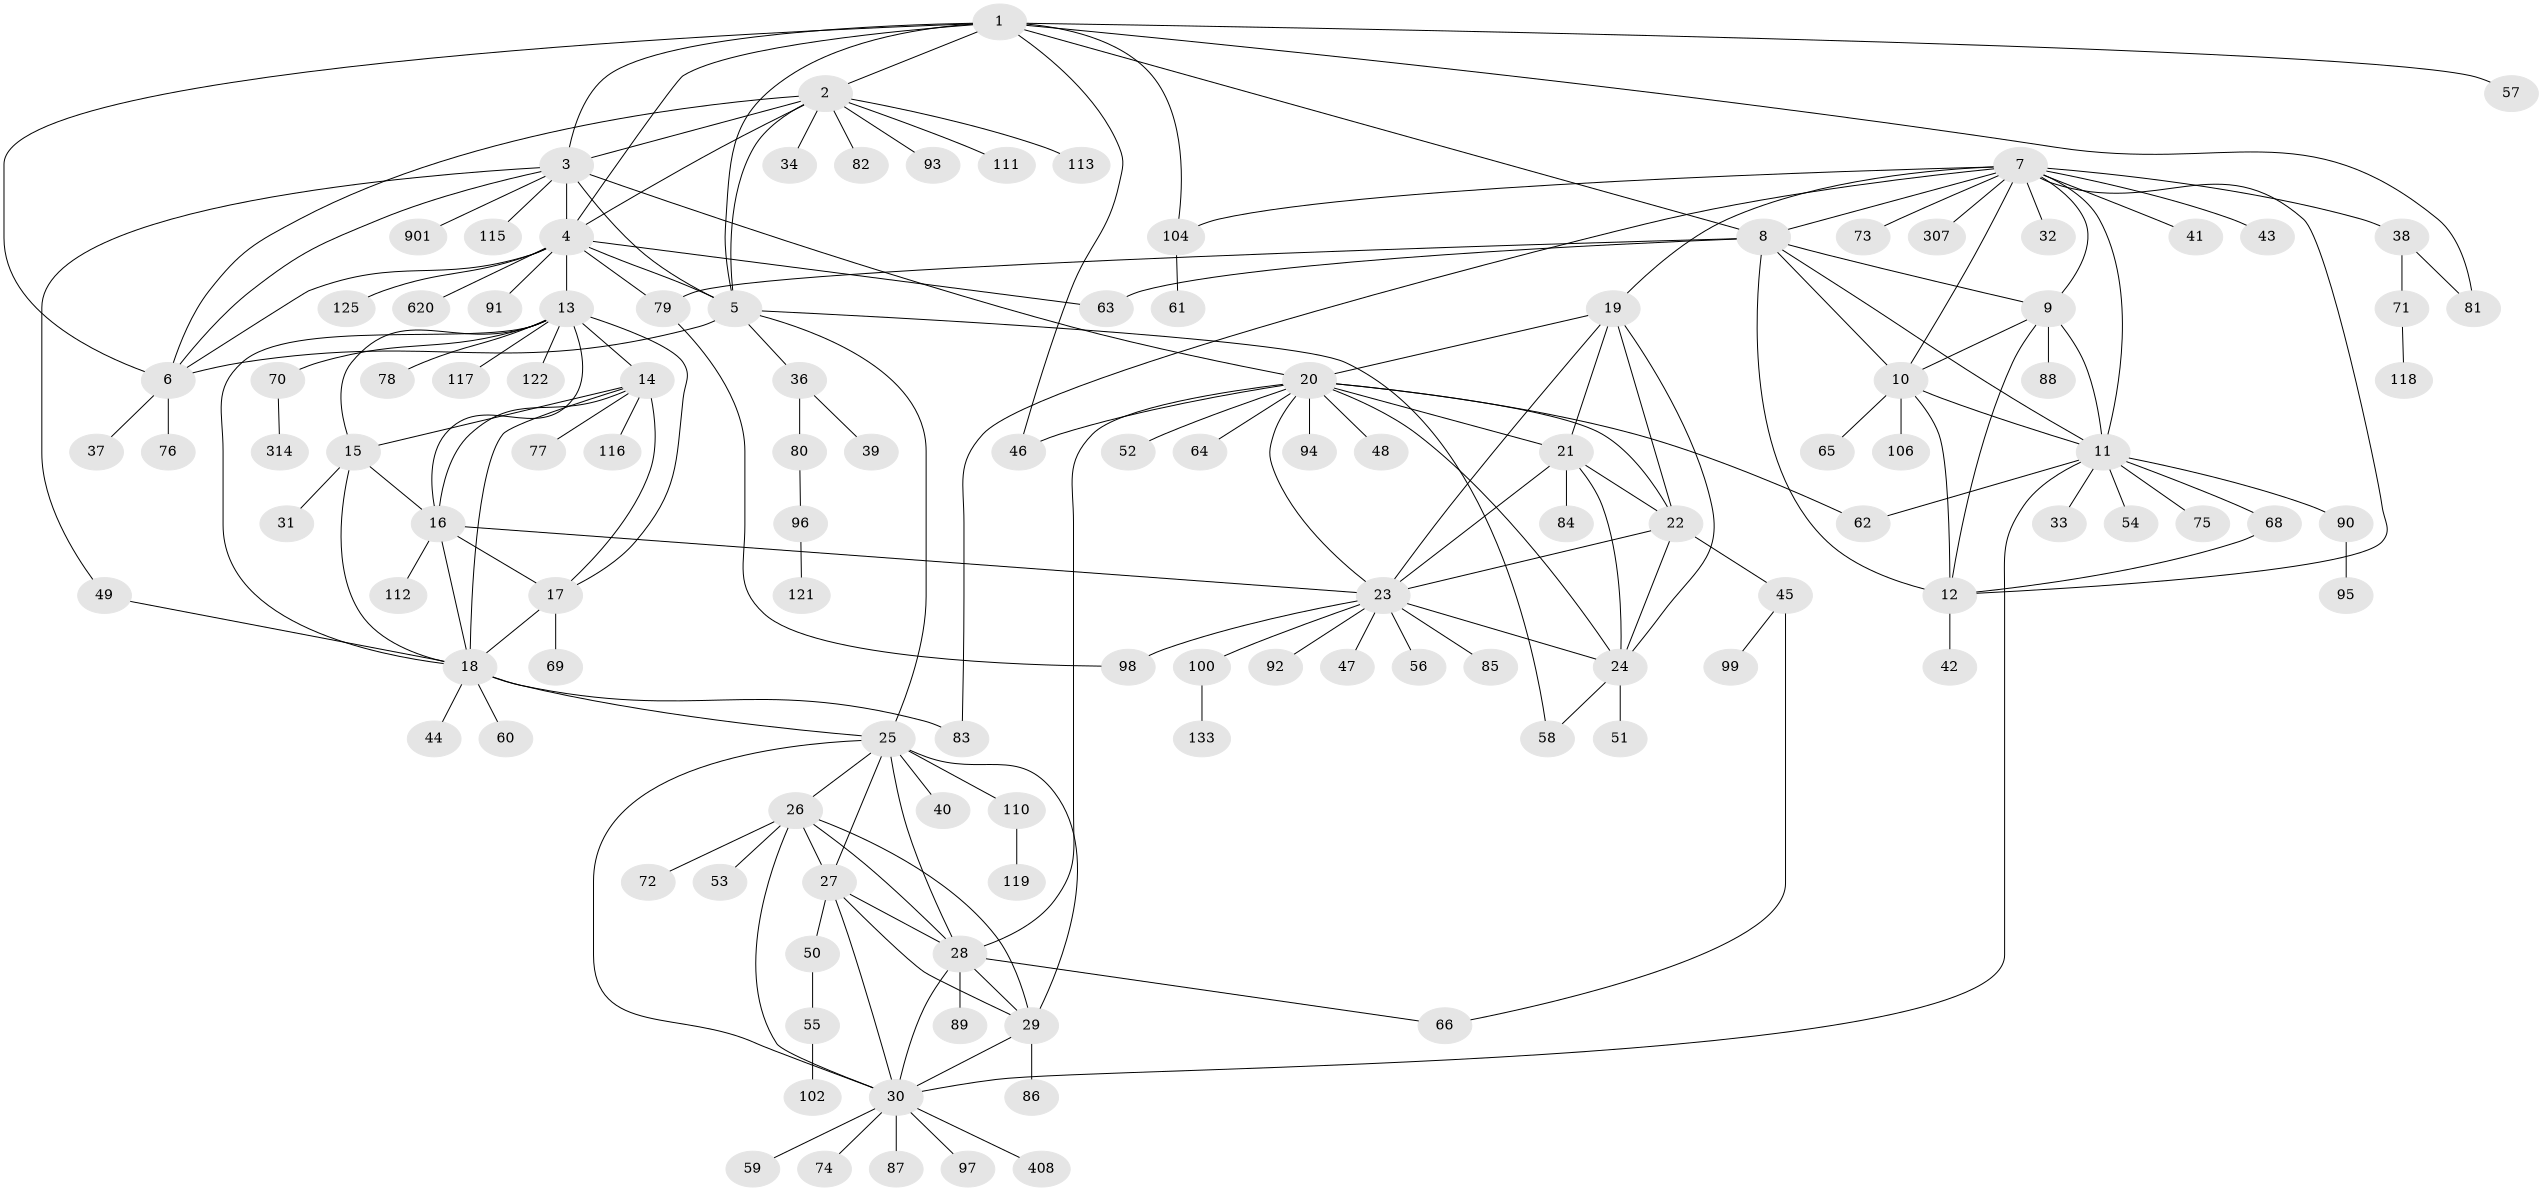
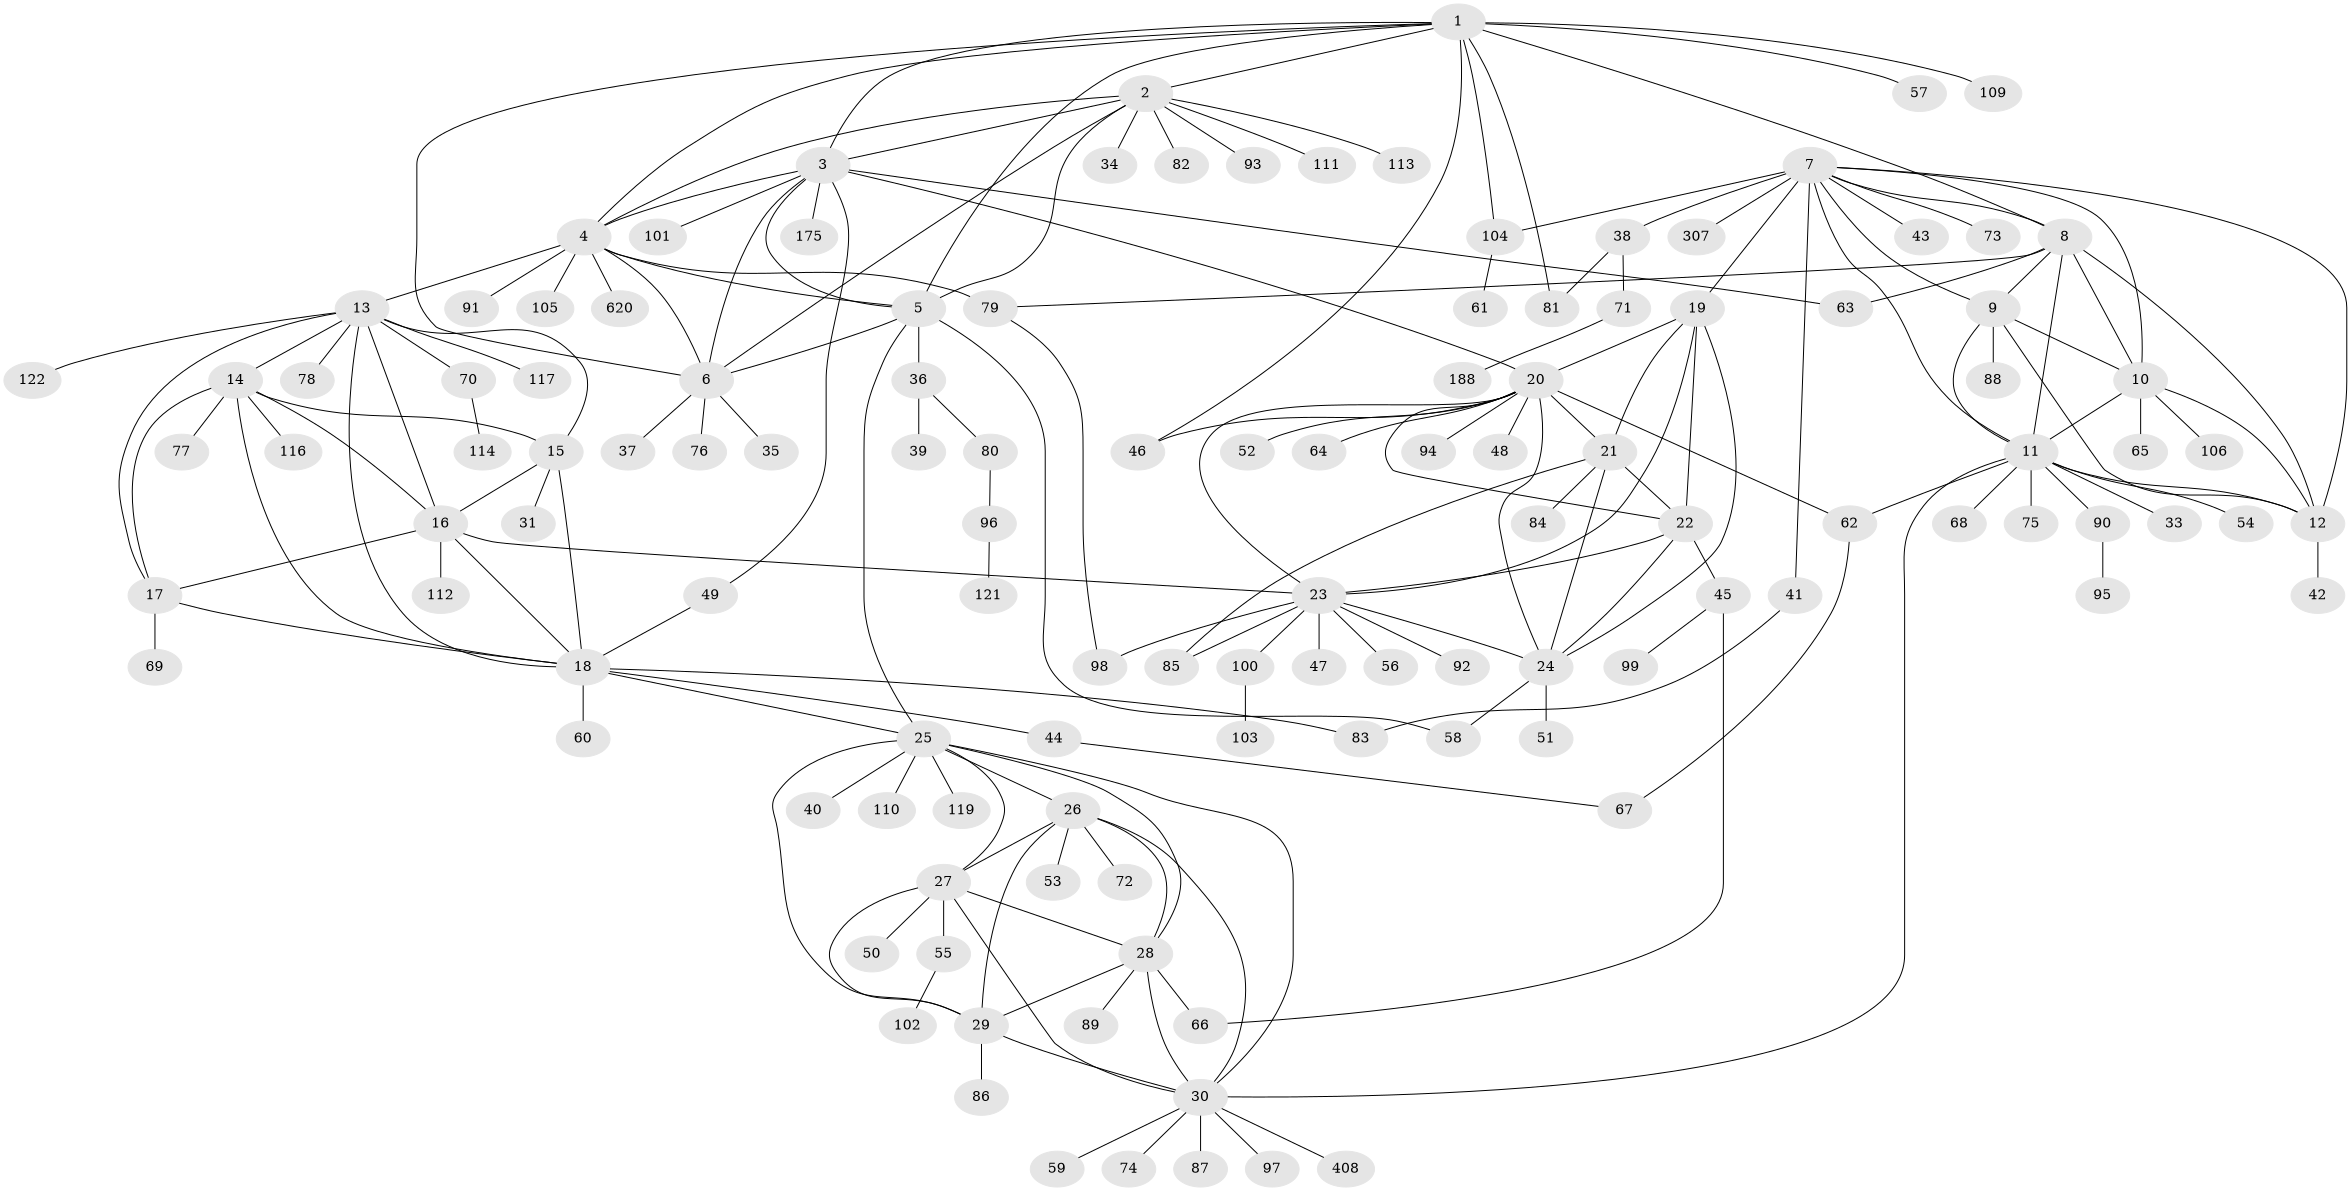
none -> (1993, 94)
(418, 237) -> (658, 237)
(493, 237) -> (809, 237)
(2048, 237) -> none
(812, 270) -> (1334, 238)
(1338, 305) -> (1594, 705)
(347, 309) -> (545, 309)
(2404, 380) -> (1462, 380)
(280, 452) -> (483, 452)
none -> (771, 452)
(1475, 524) -> (1374, 533)
(2117, 572) -> (2175, 487)
(1074, 610) -> none
(1202, 739) -> (1245, 739)
none -> (1625, 811)
(1017, 847) -> (943, 775)
(813, 990) -> (944, 918)
